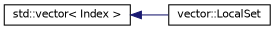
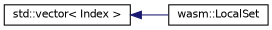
(219, 15) -> (218, 15)
